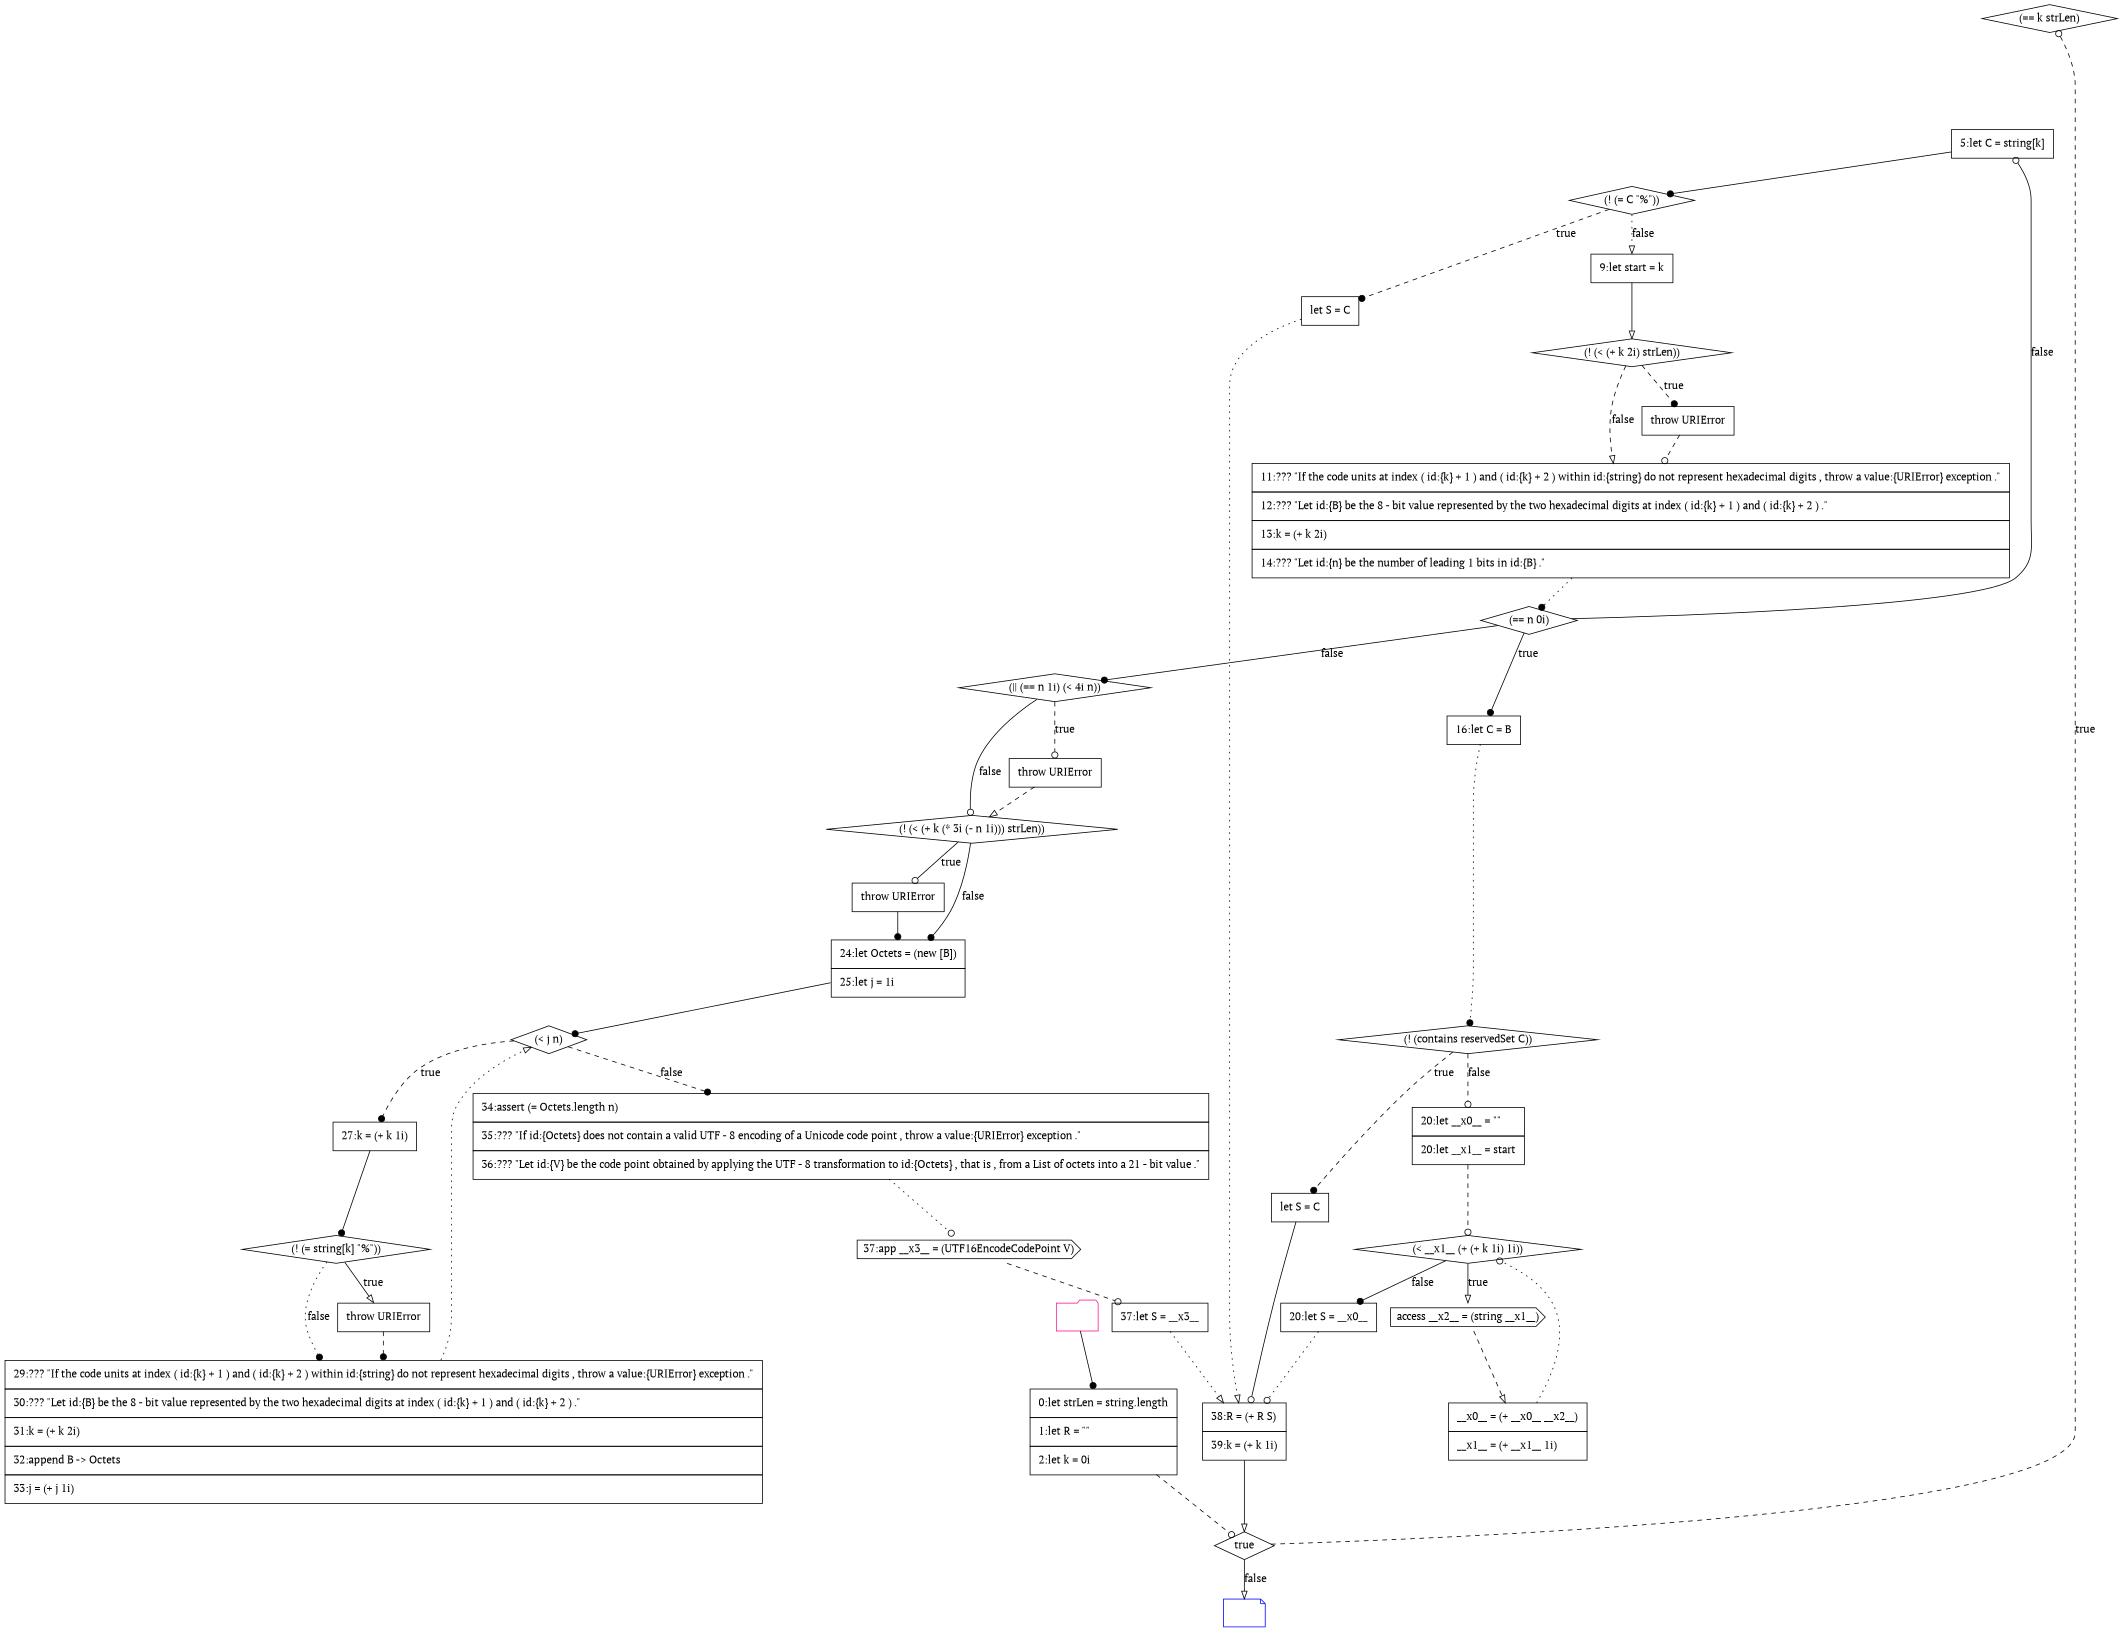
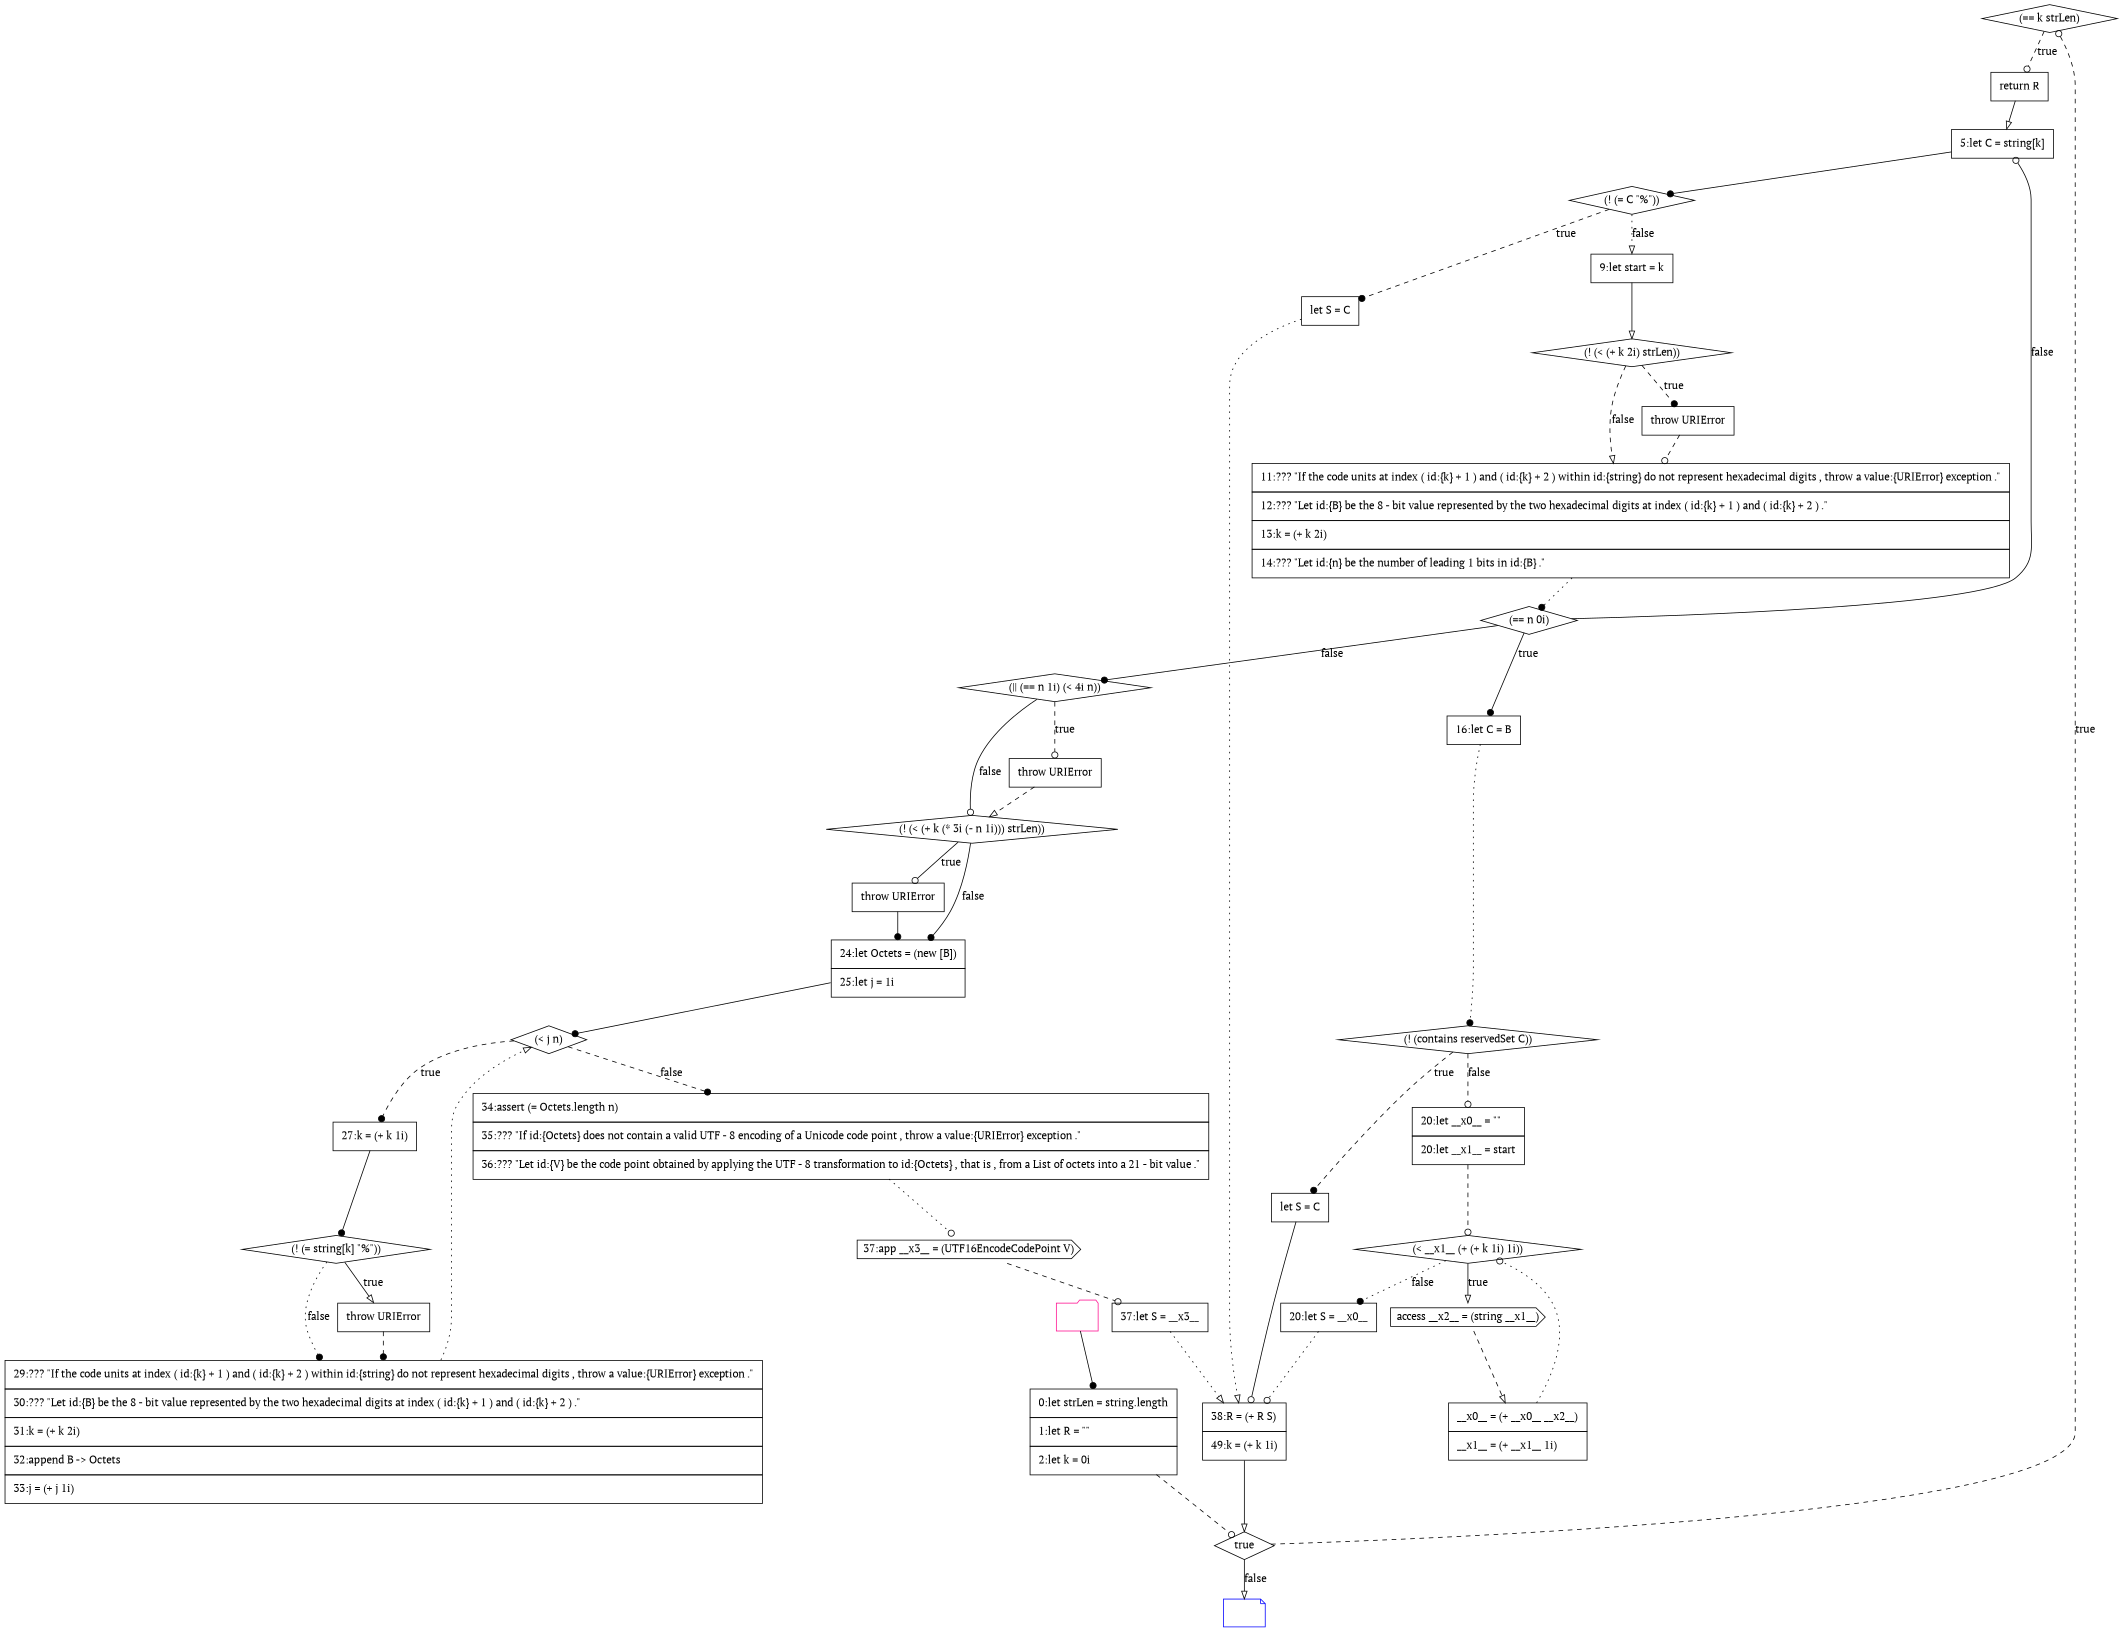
none -> (2020, 86)
(1404, 1280) -> (1404, 1280)
(1244, 1445) -> (1244, 1445)
